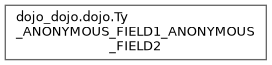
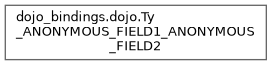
(136, 32) -> (136, 32)
